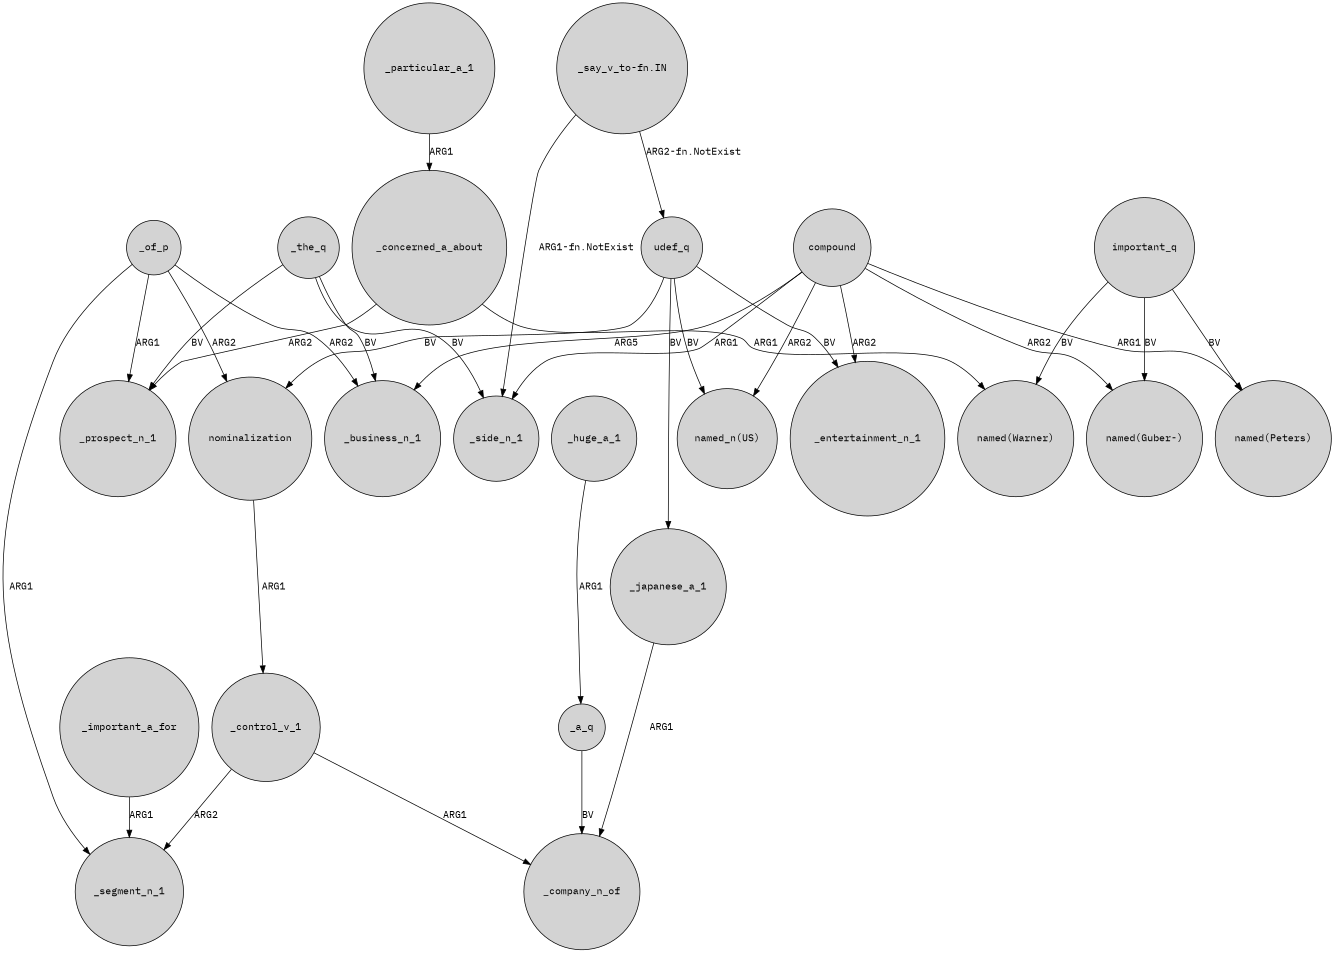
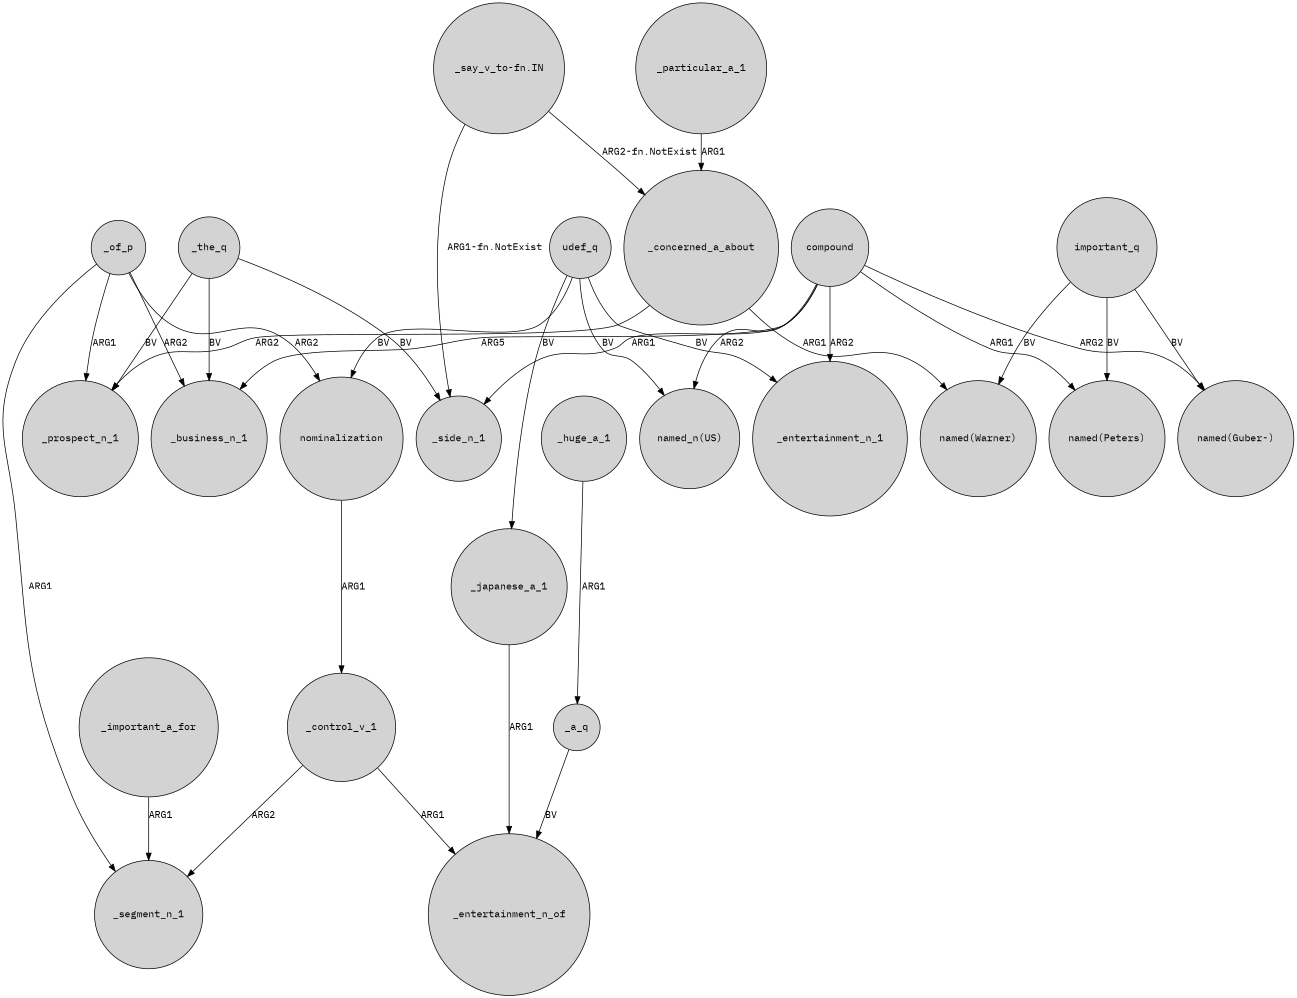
(651, 171) -> (594, 150)
(582, 892) -> (509, 915)
